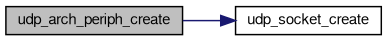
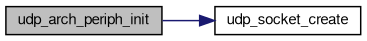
(94, 21) -> (84, 21)
